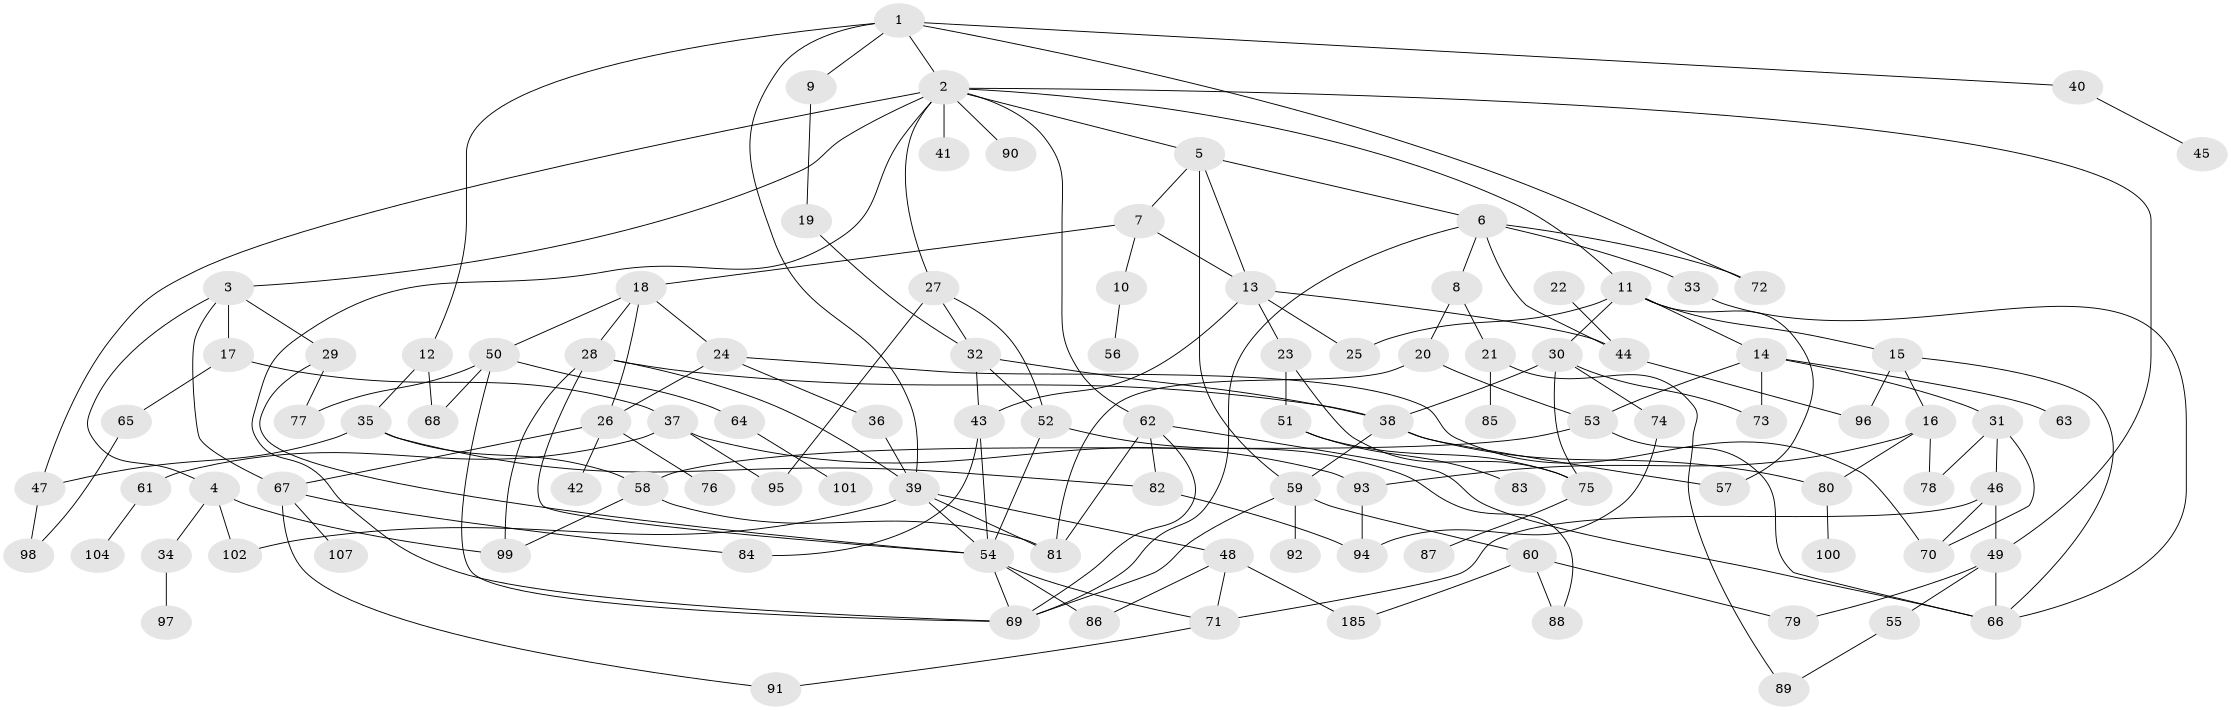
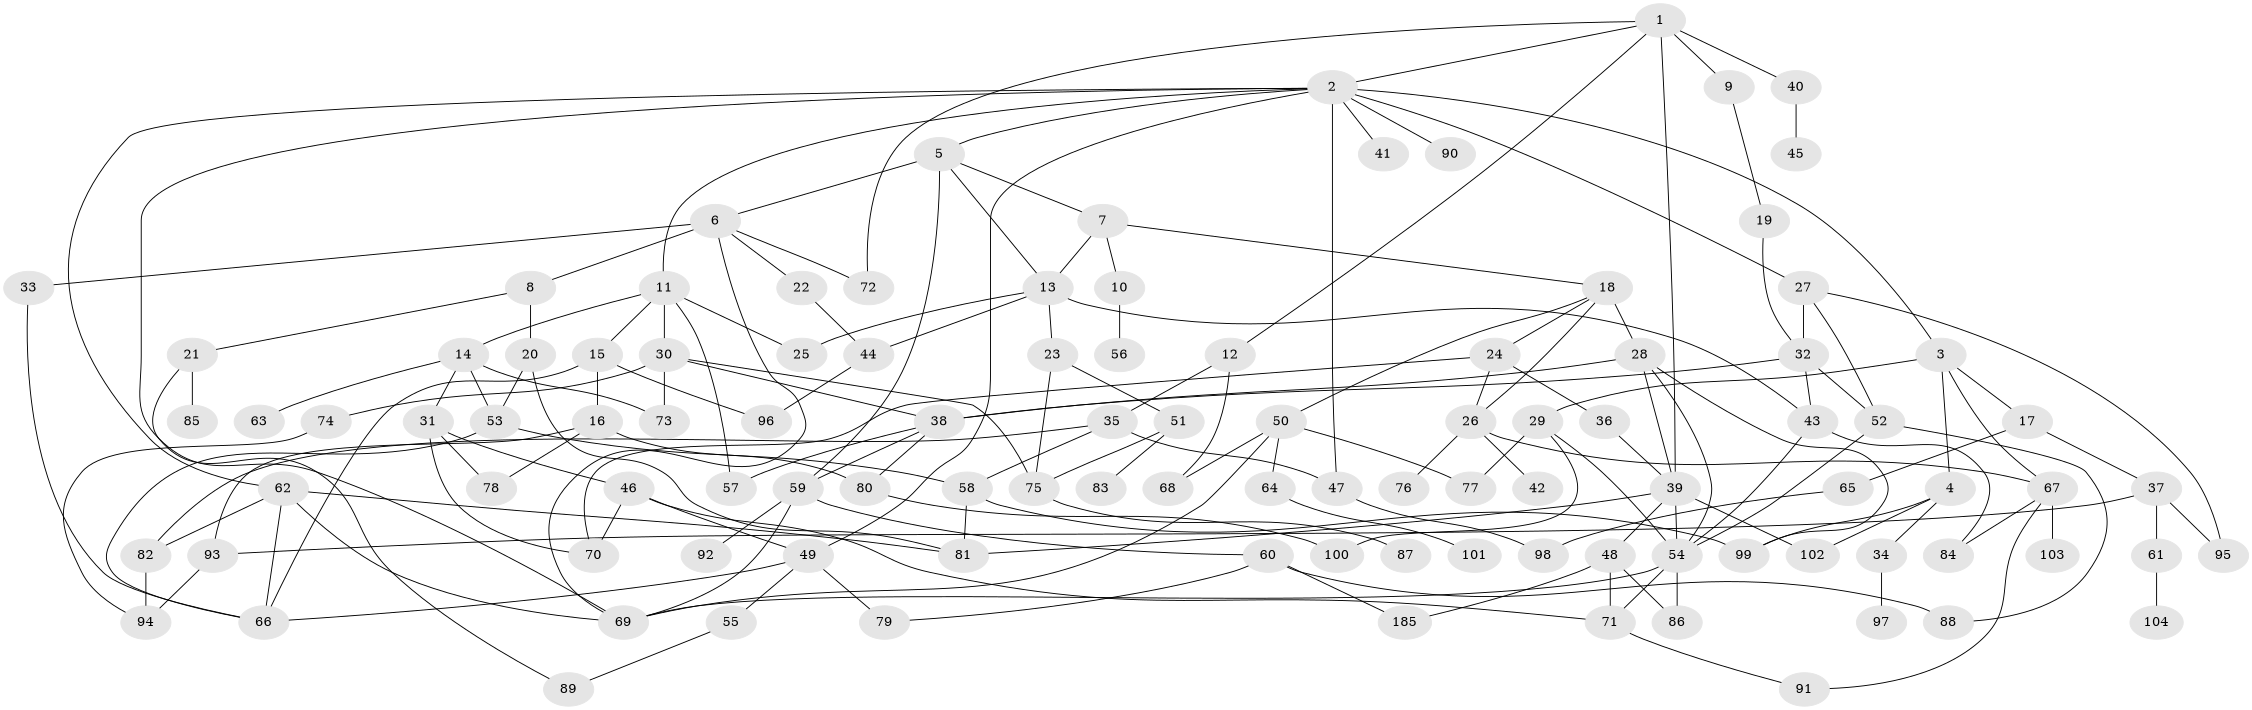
(1530, 307) -> (759, 255)
none -> (1520, 526)
(341, 556) -> (2053, 556)
